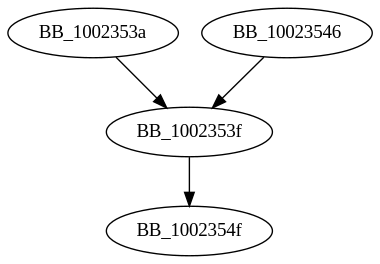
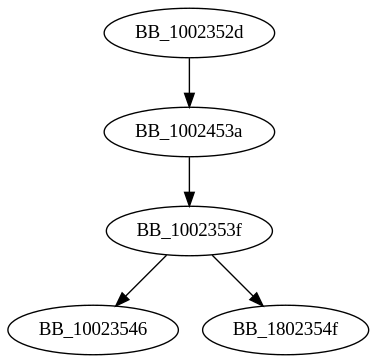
(93, 33) -> (189, 132)
none -> (189, 33)
(243, 78) -> (146, 276)
(189, 231) -> (286, 330)
